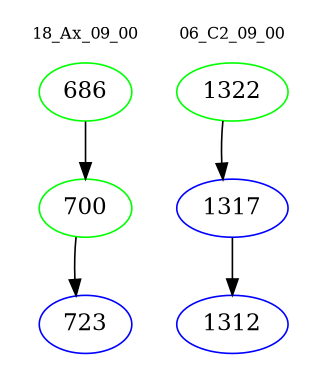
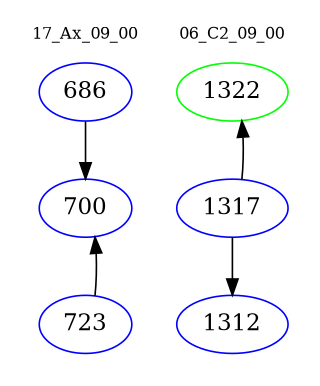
(86, 35) -> (86, 35)
(86, 92) -> (86, 92)
(222, 142) -> (243, 158)
(86, 208) -> (86, 208)
(75, 258) -> (96, 275)
